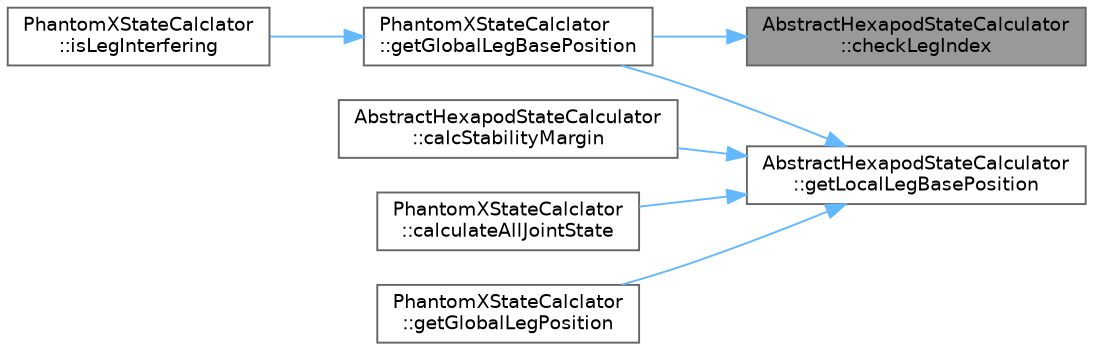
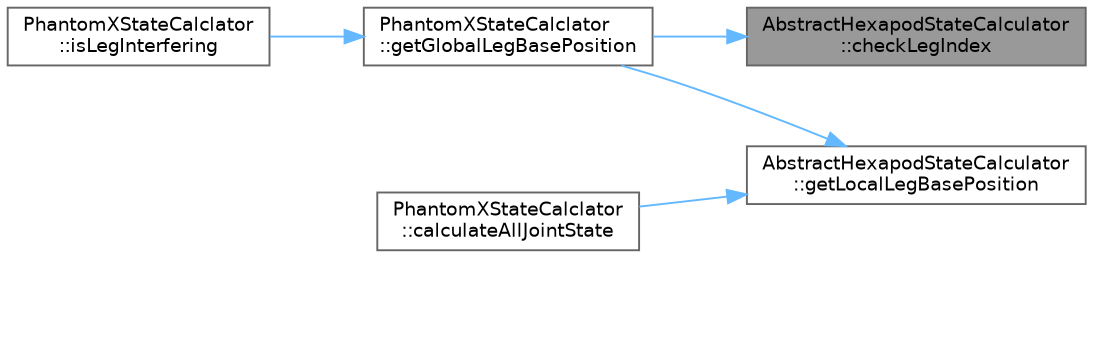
(508, 129) -> none
(508, 314) -> none
